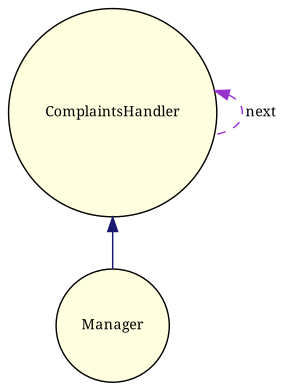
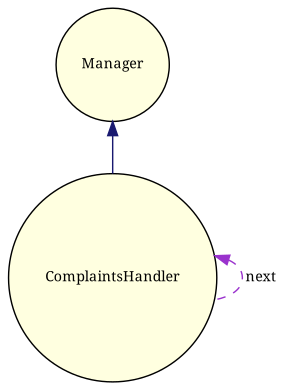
(113, 250) -> (113, 155)
